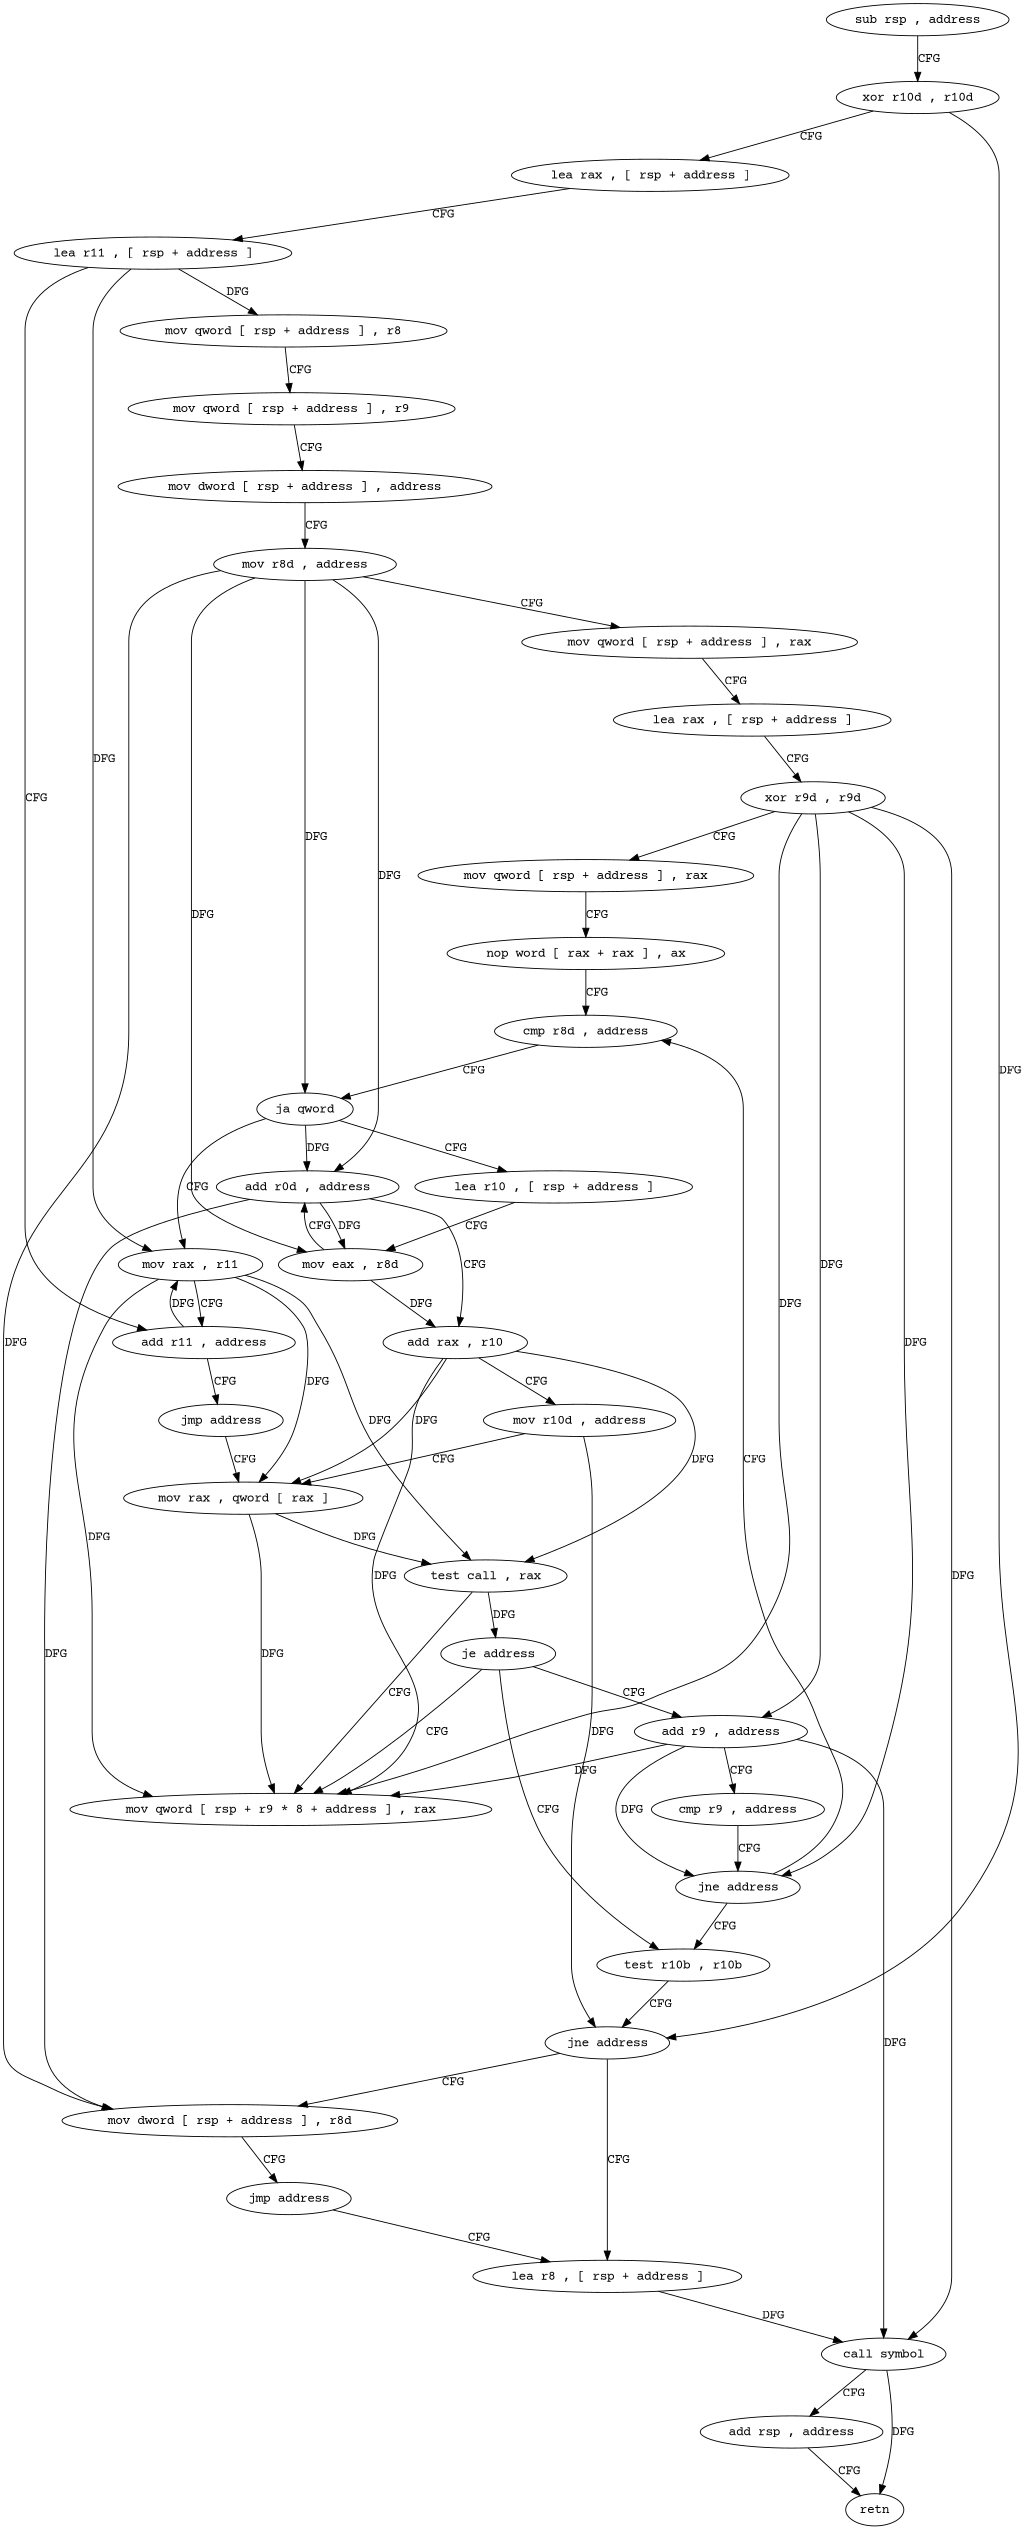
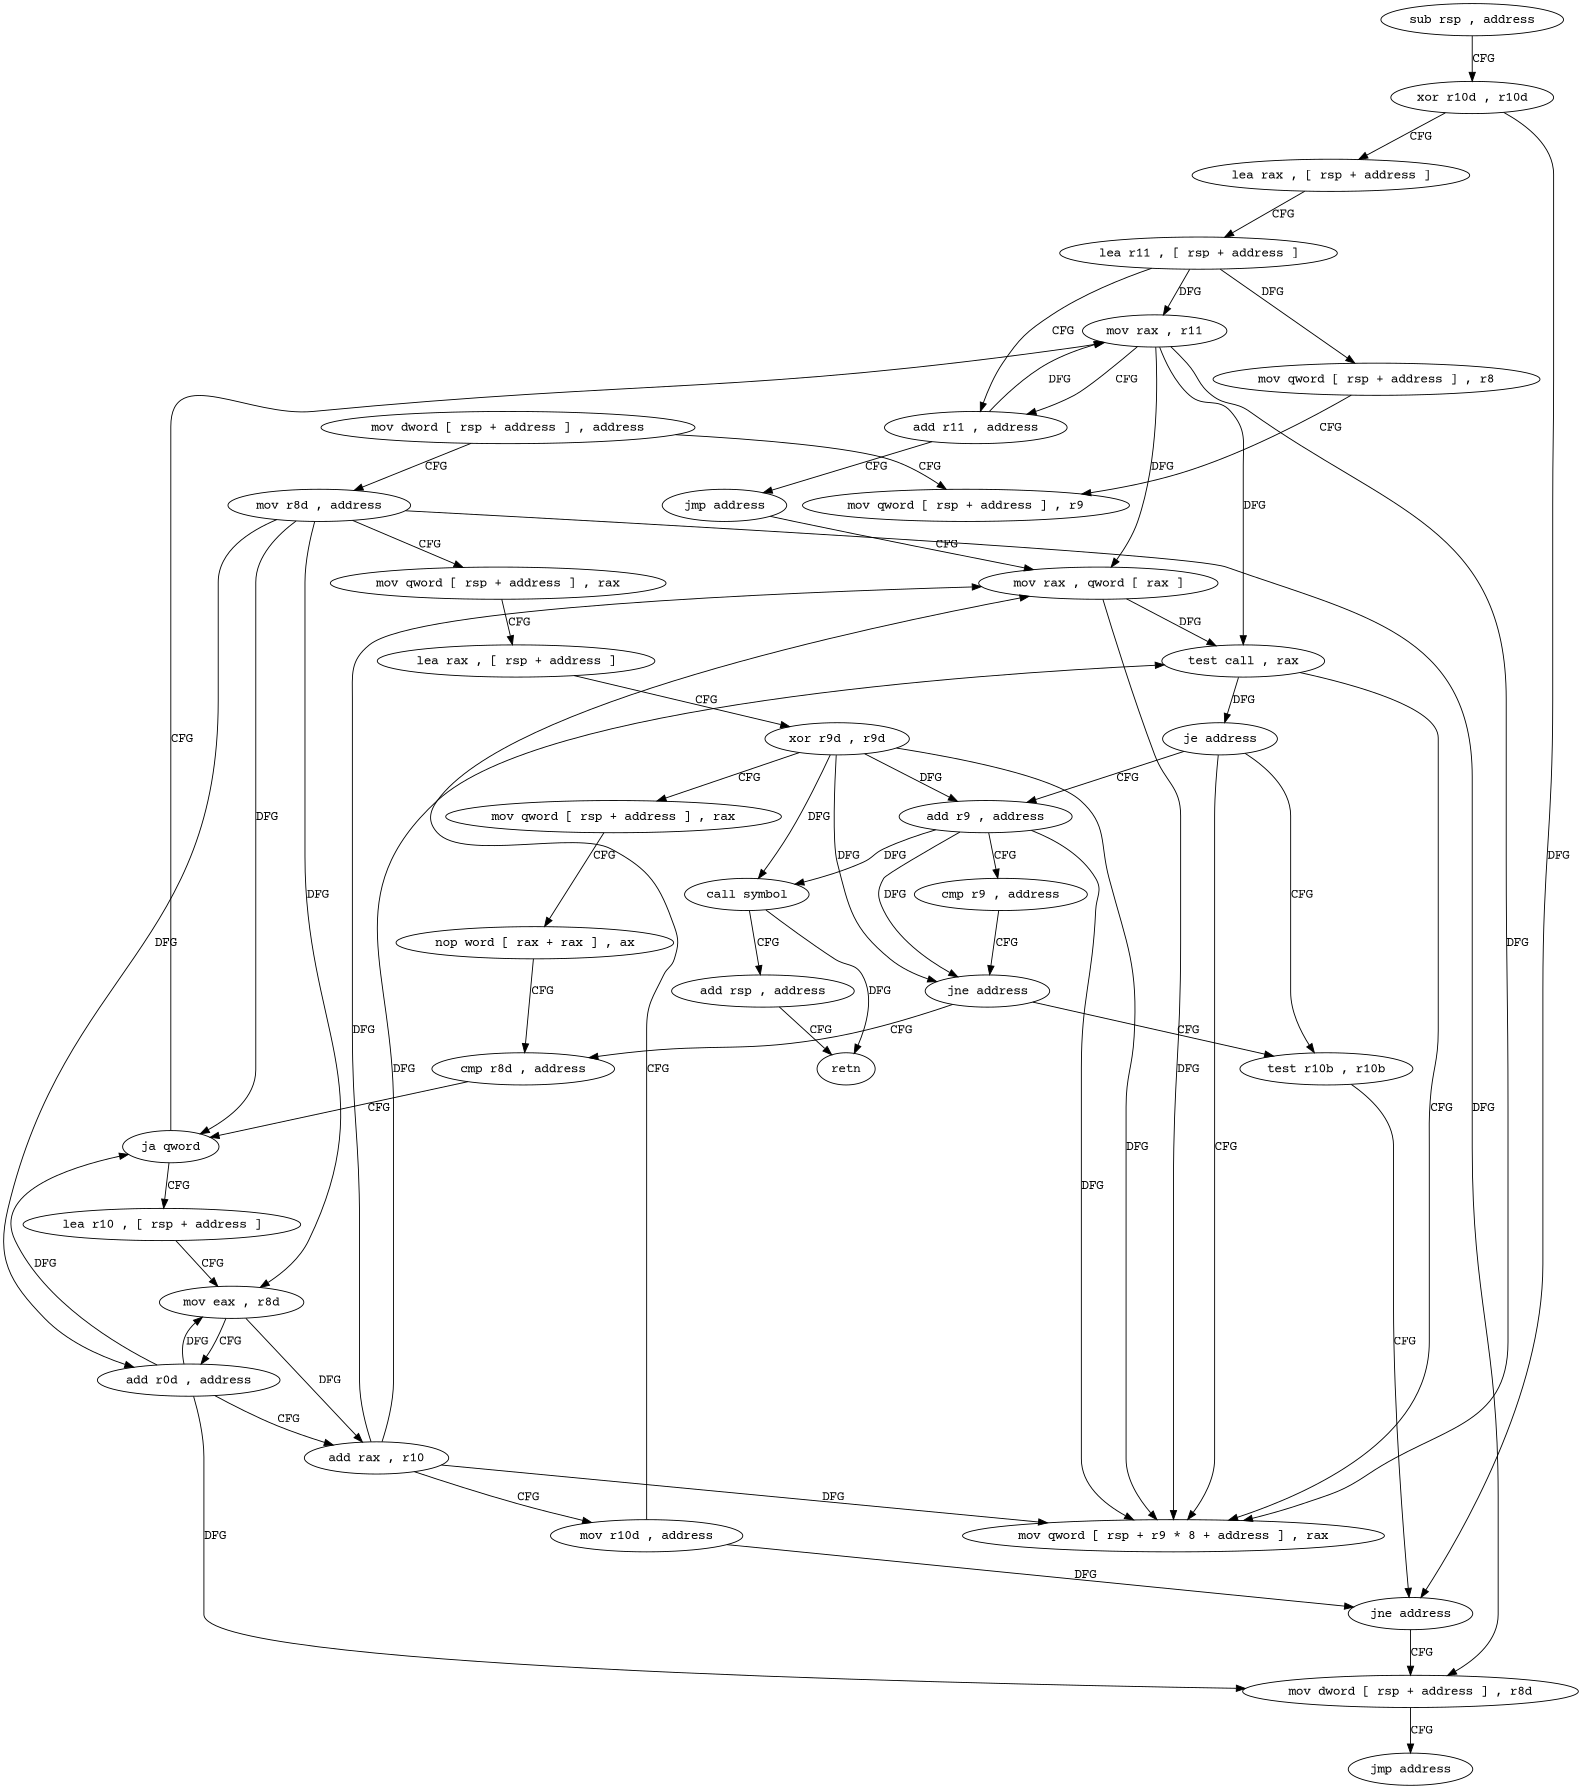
(298, 443) -> (811, 446)
(306, 1144) -> (25, 1257)
(607, 2276) -> none
